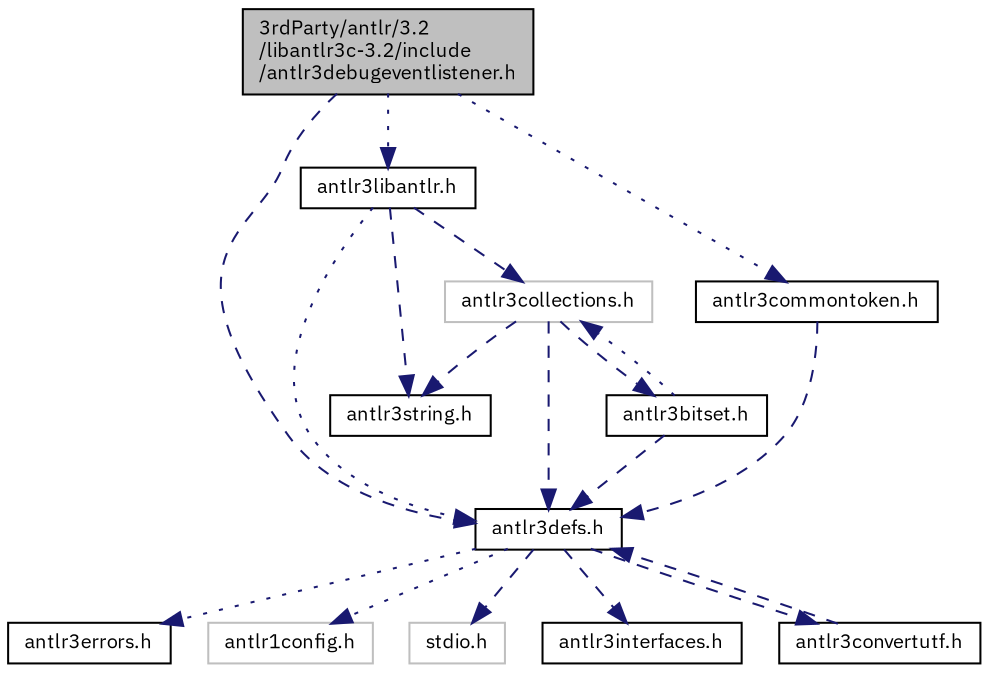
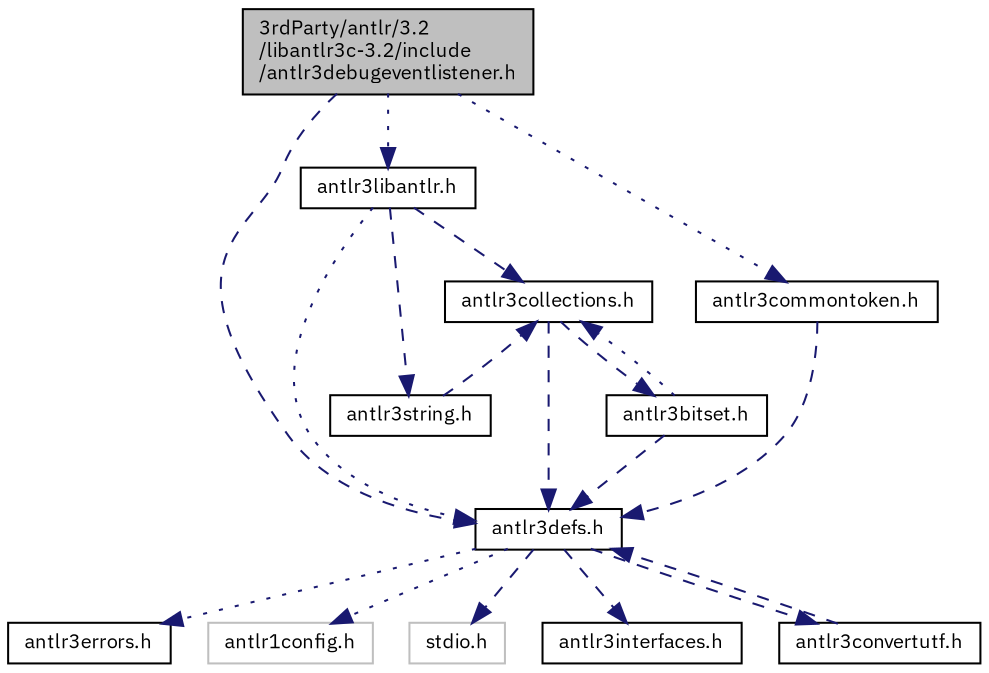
(549, 302) -> (549, 302)
(476, 351) -> (483, 367)
